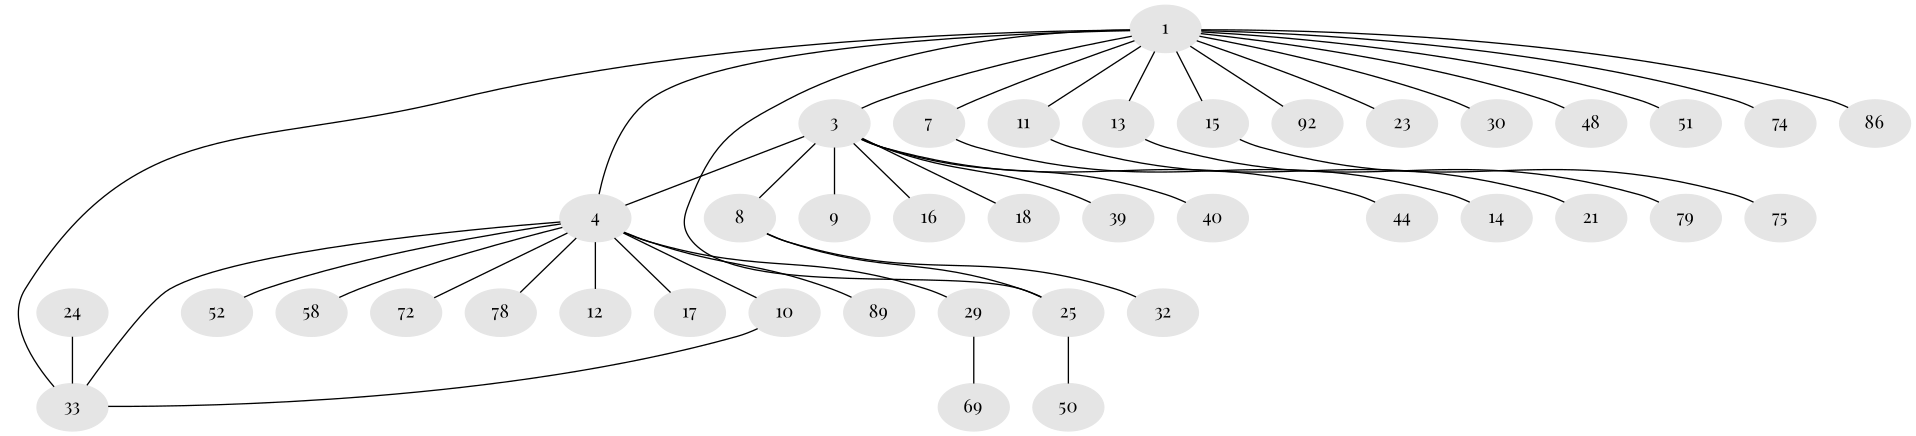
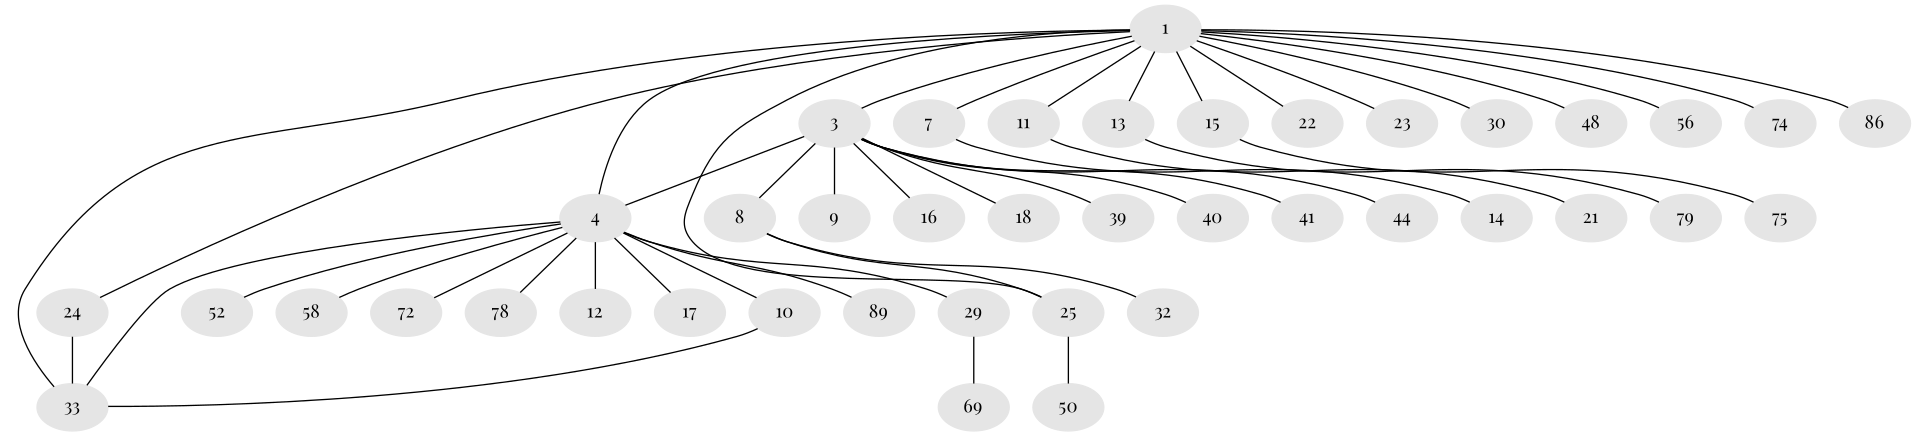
none -> (599, 103)
(1308, 124) -> (1308, 124)
(1686, 124) -> (1686, 124)
none -> (1308, 218)
